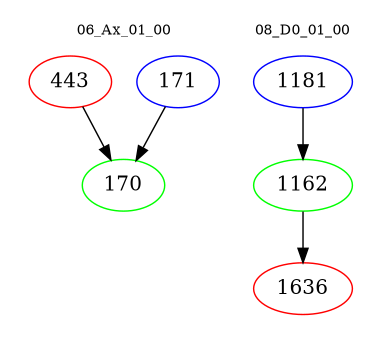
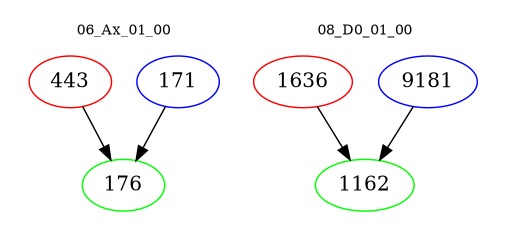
(303, 82) -> (428, 82)
(124, 185) -> (124, 185)
(303, 230) -> (330, 127)
